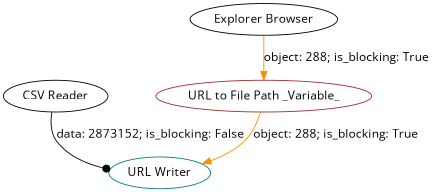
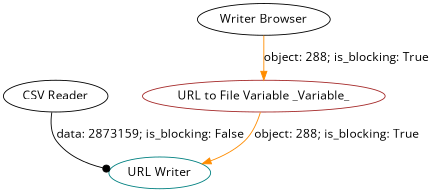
(264, 19) -> (264, 19)
(264, 96) -> (264, 96)
(150, 134) -> (150, 134)
